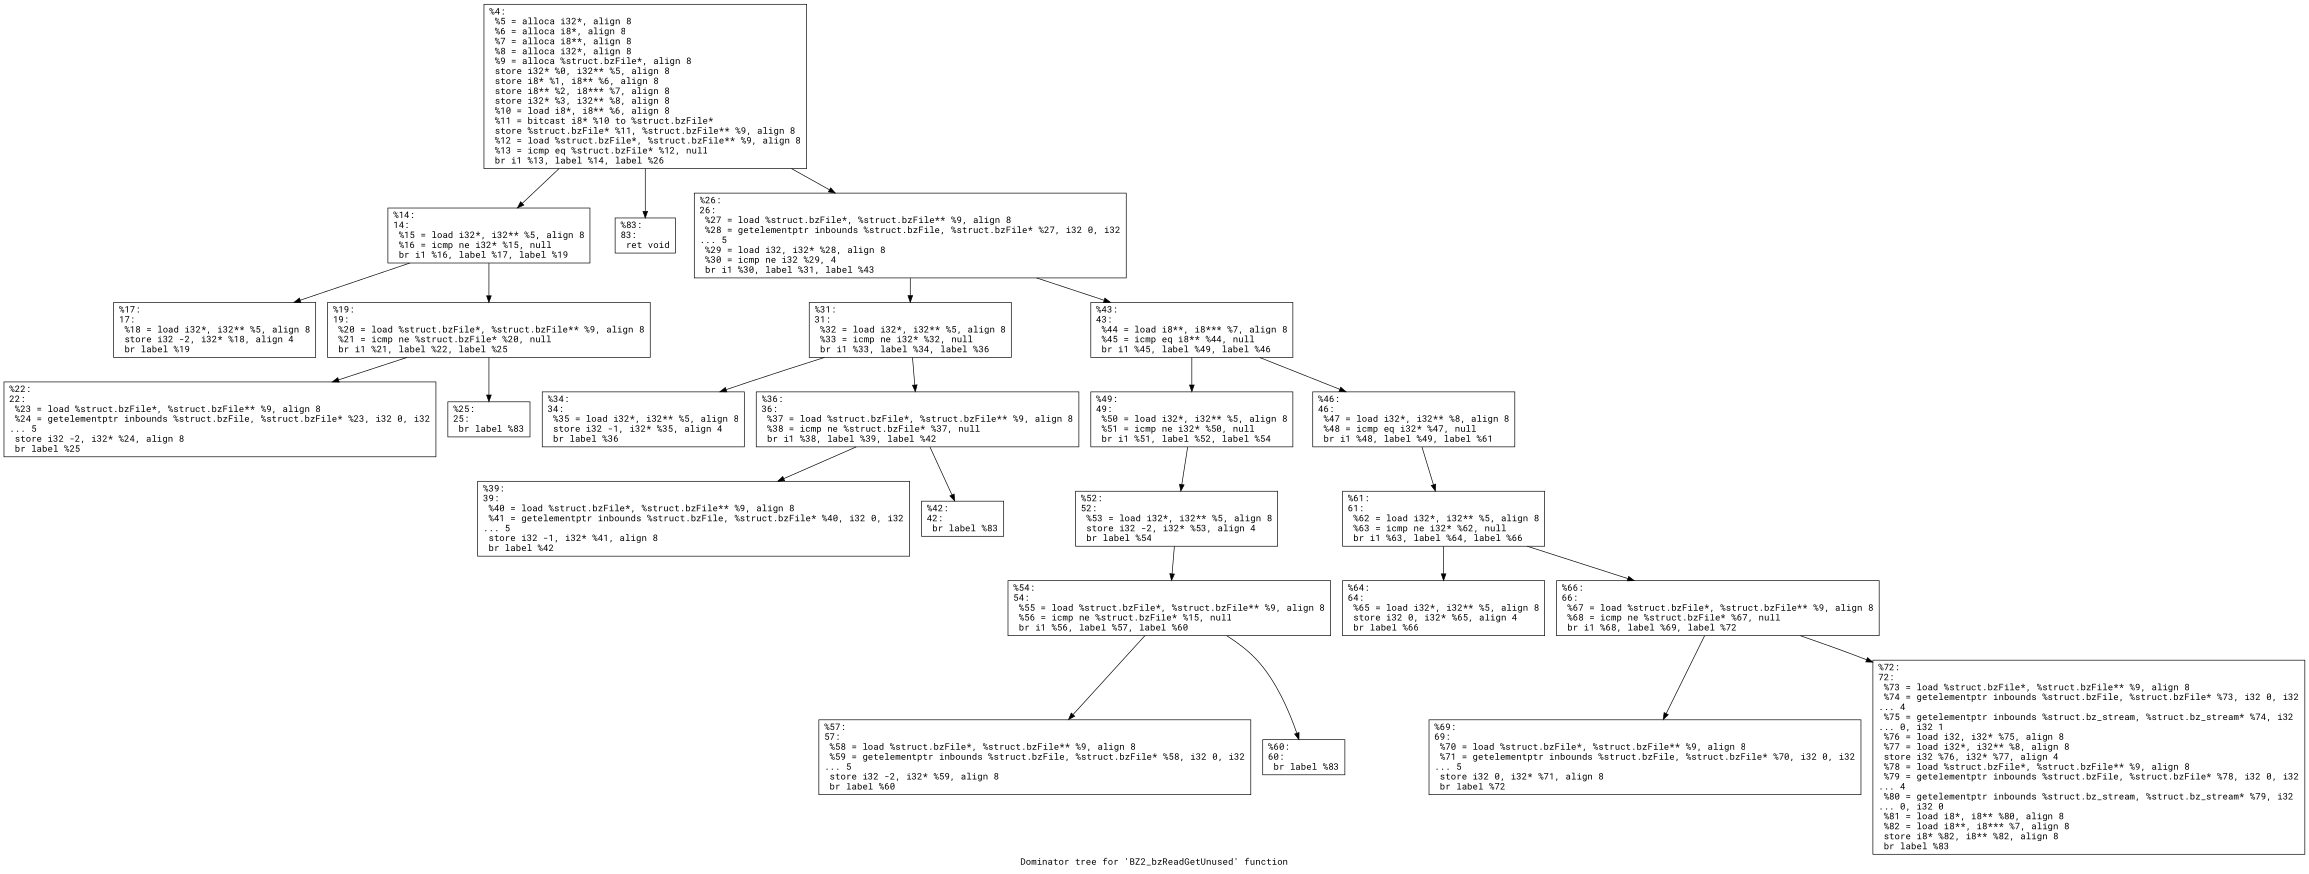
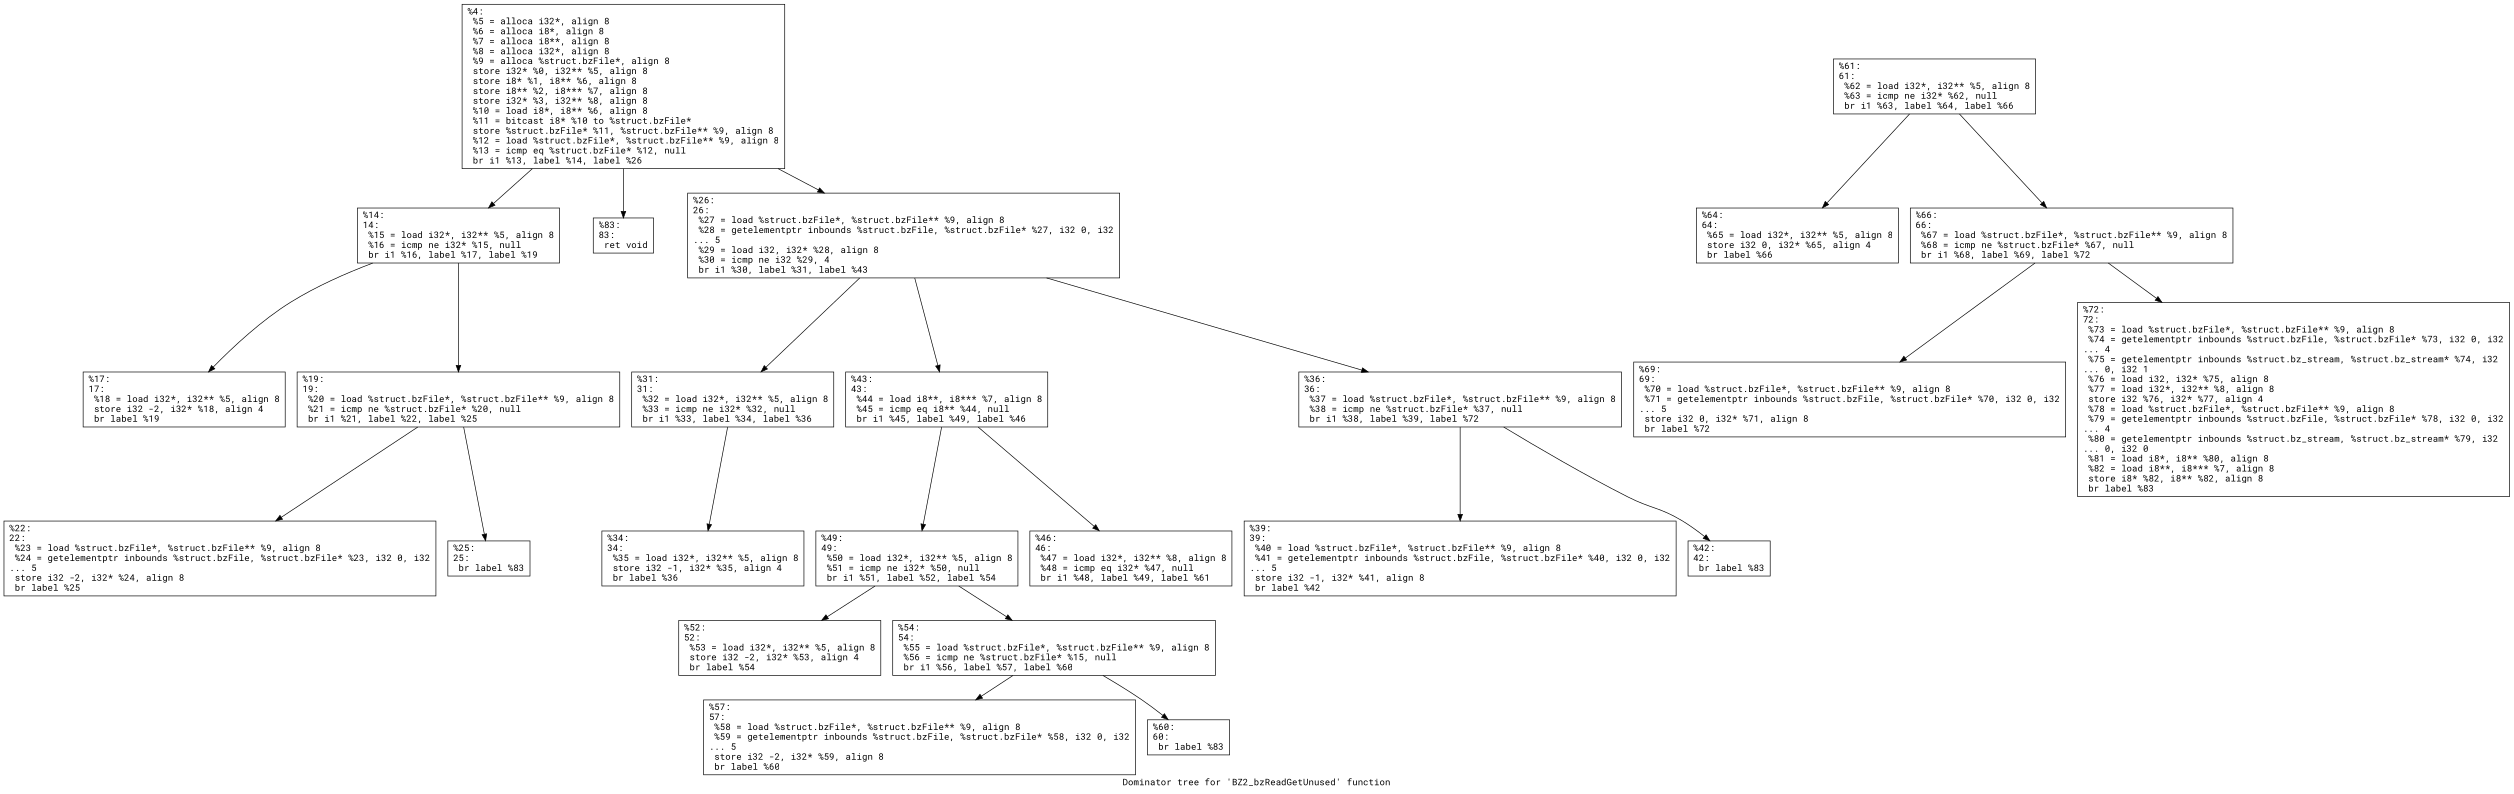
(914, 371) -> (1204, 324)
(849, 439) -> (1392, 419)
(1428, 466) -> none
(1173, 560) -> (983, 601)
